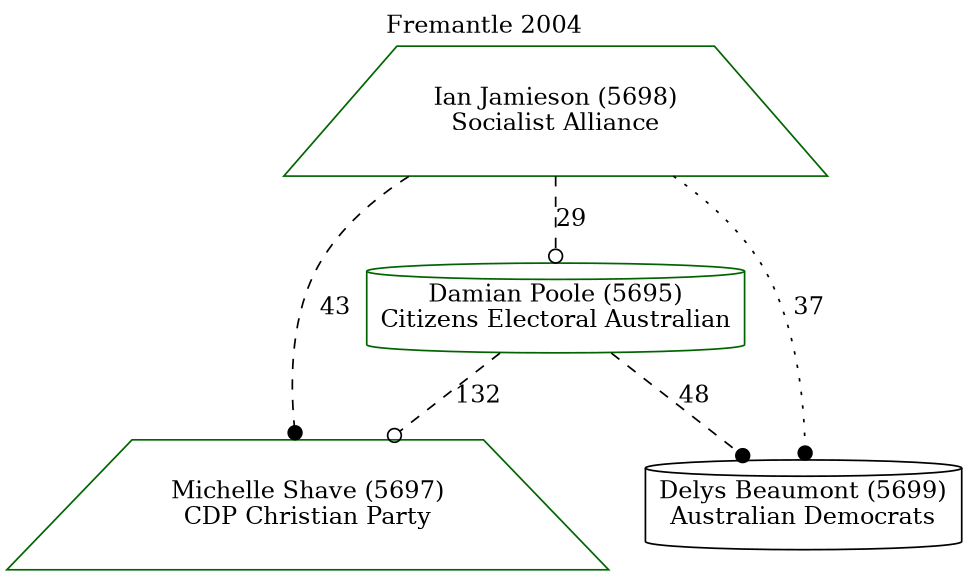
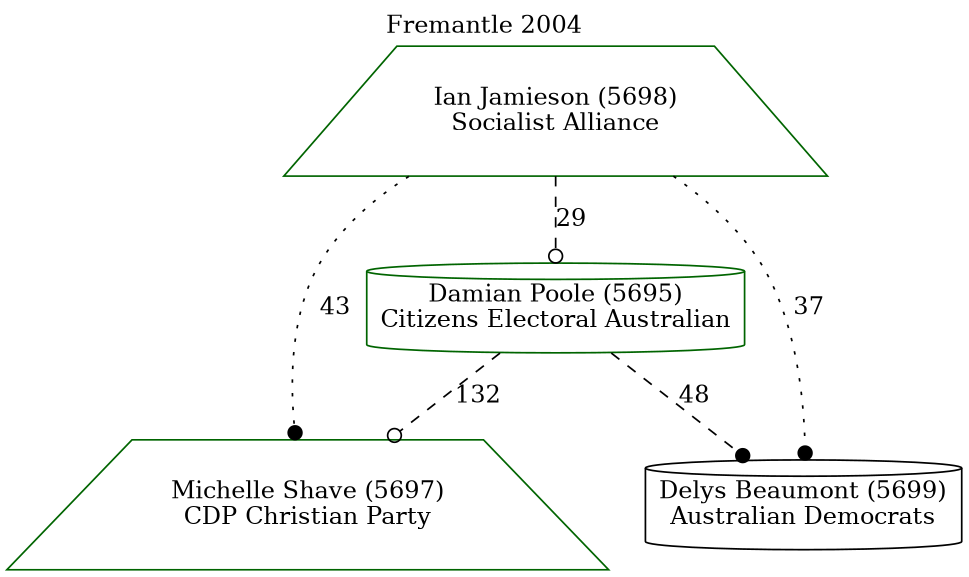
(310, 282) -> (310, 282)
